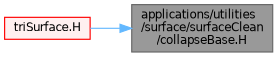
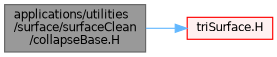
(105, 28) -> (160, 28)
